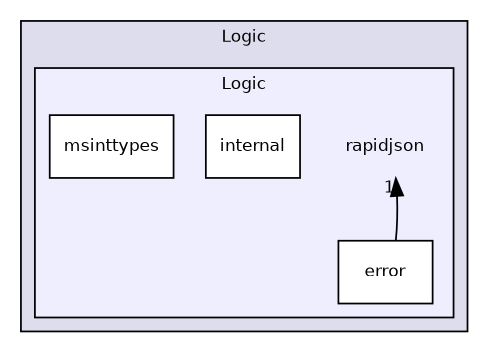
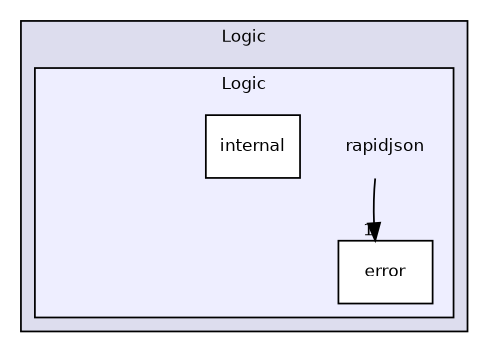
(112, 147) -> none
(397, 218) -> (374, 201)
